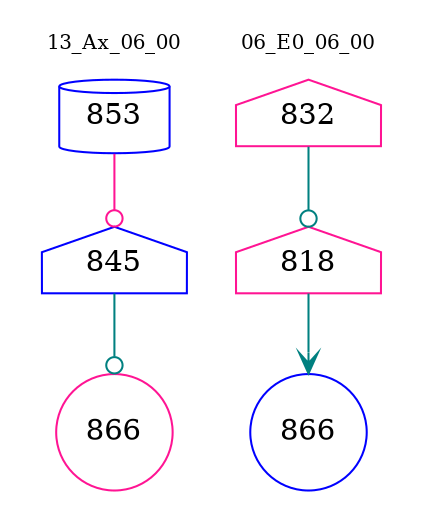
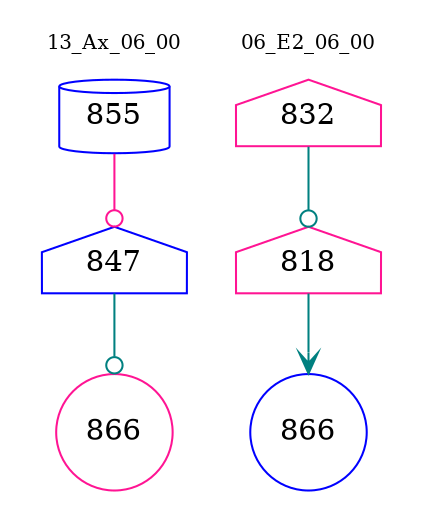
(309, 44) -> (309, 44)
(114, 116) -> (114, 116)
(114, 264) -> (114, 264)
